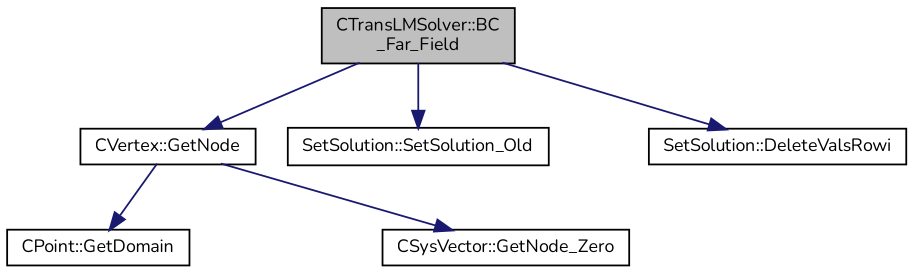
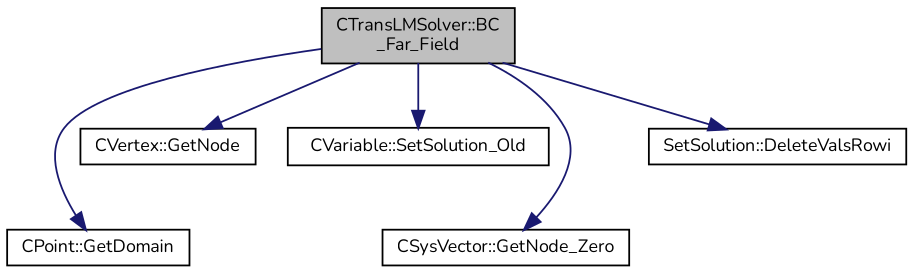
(418, 147) -> (418, 147)
(139, 189) -> (142, 86)
(328, 195) -> (564, 127)
